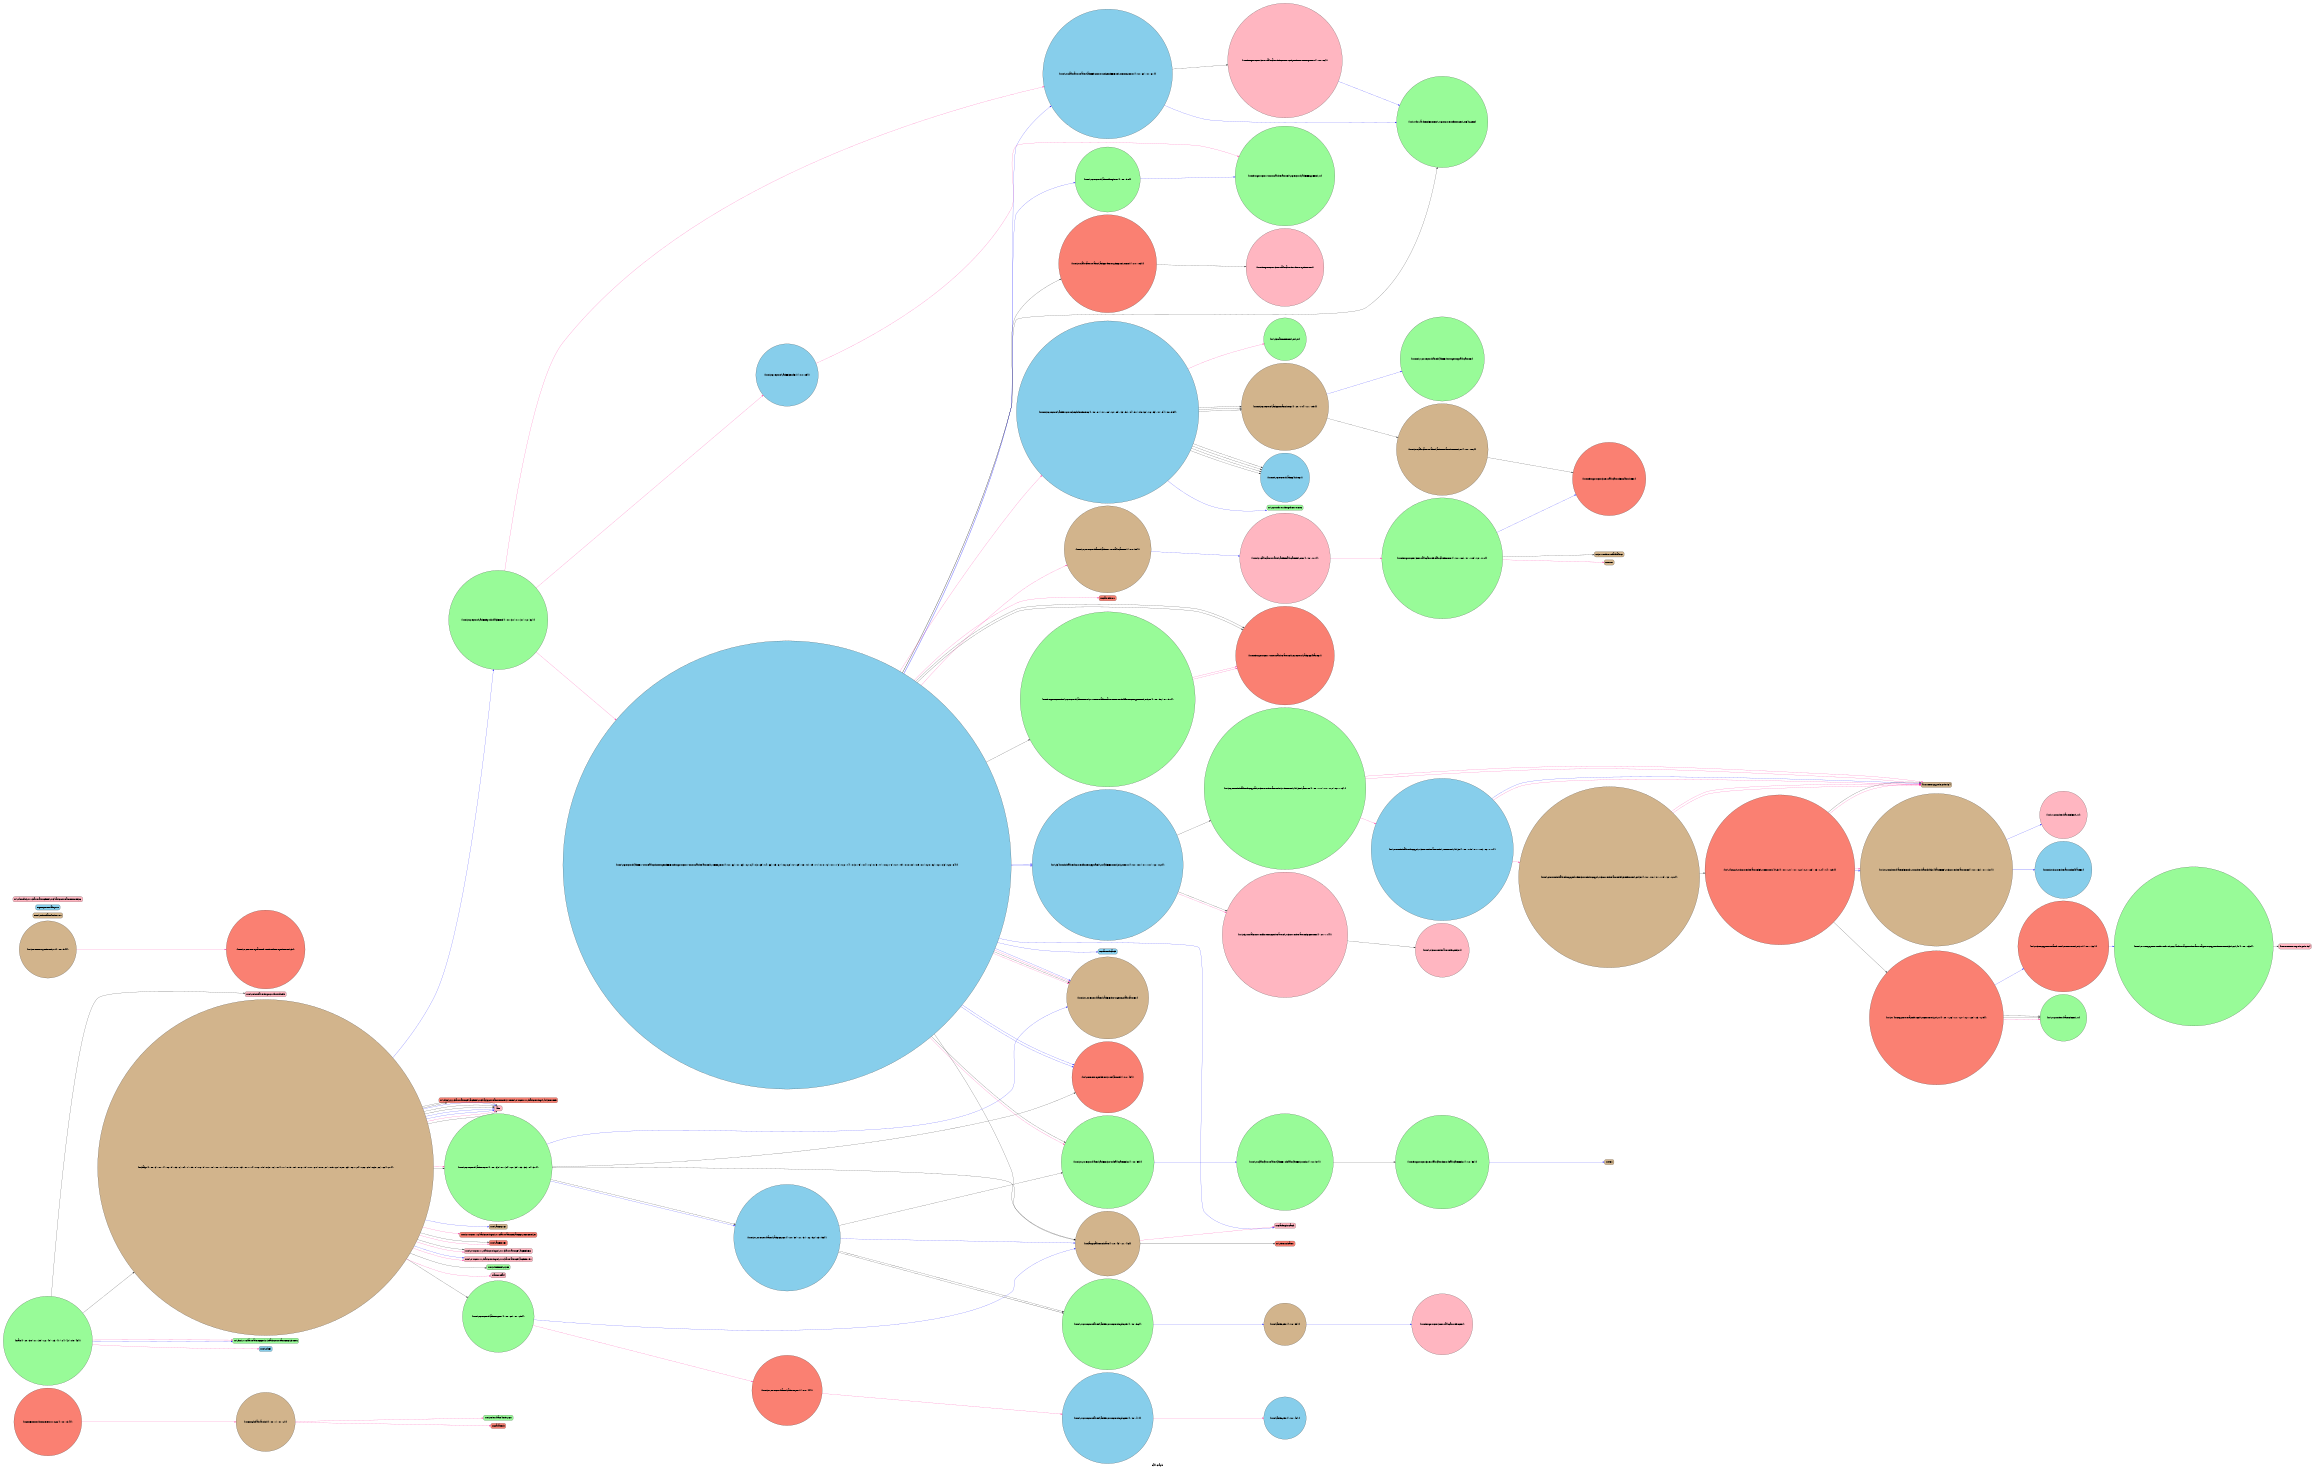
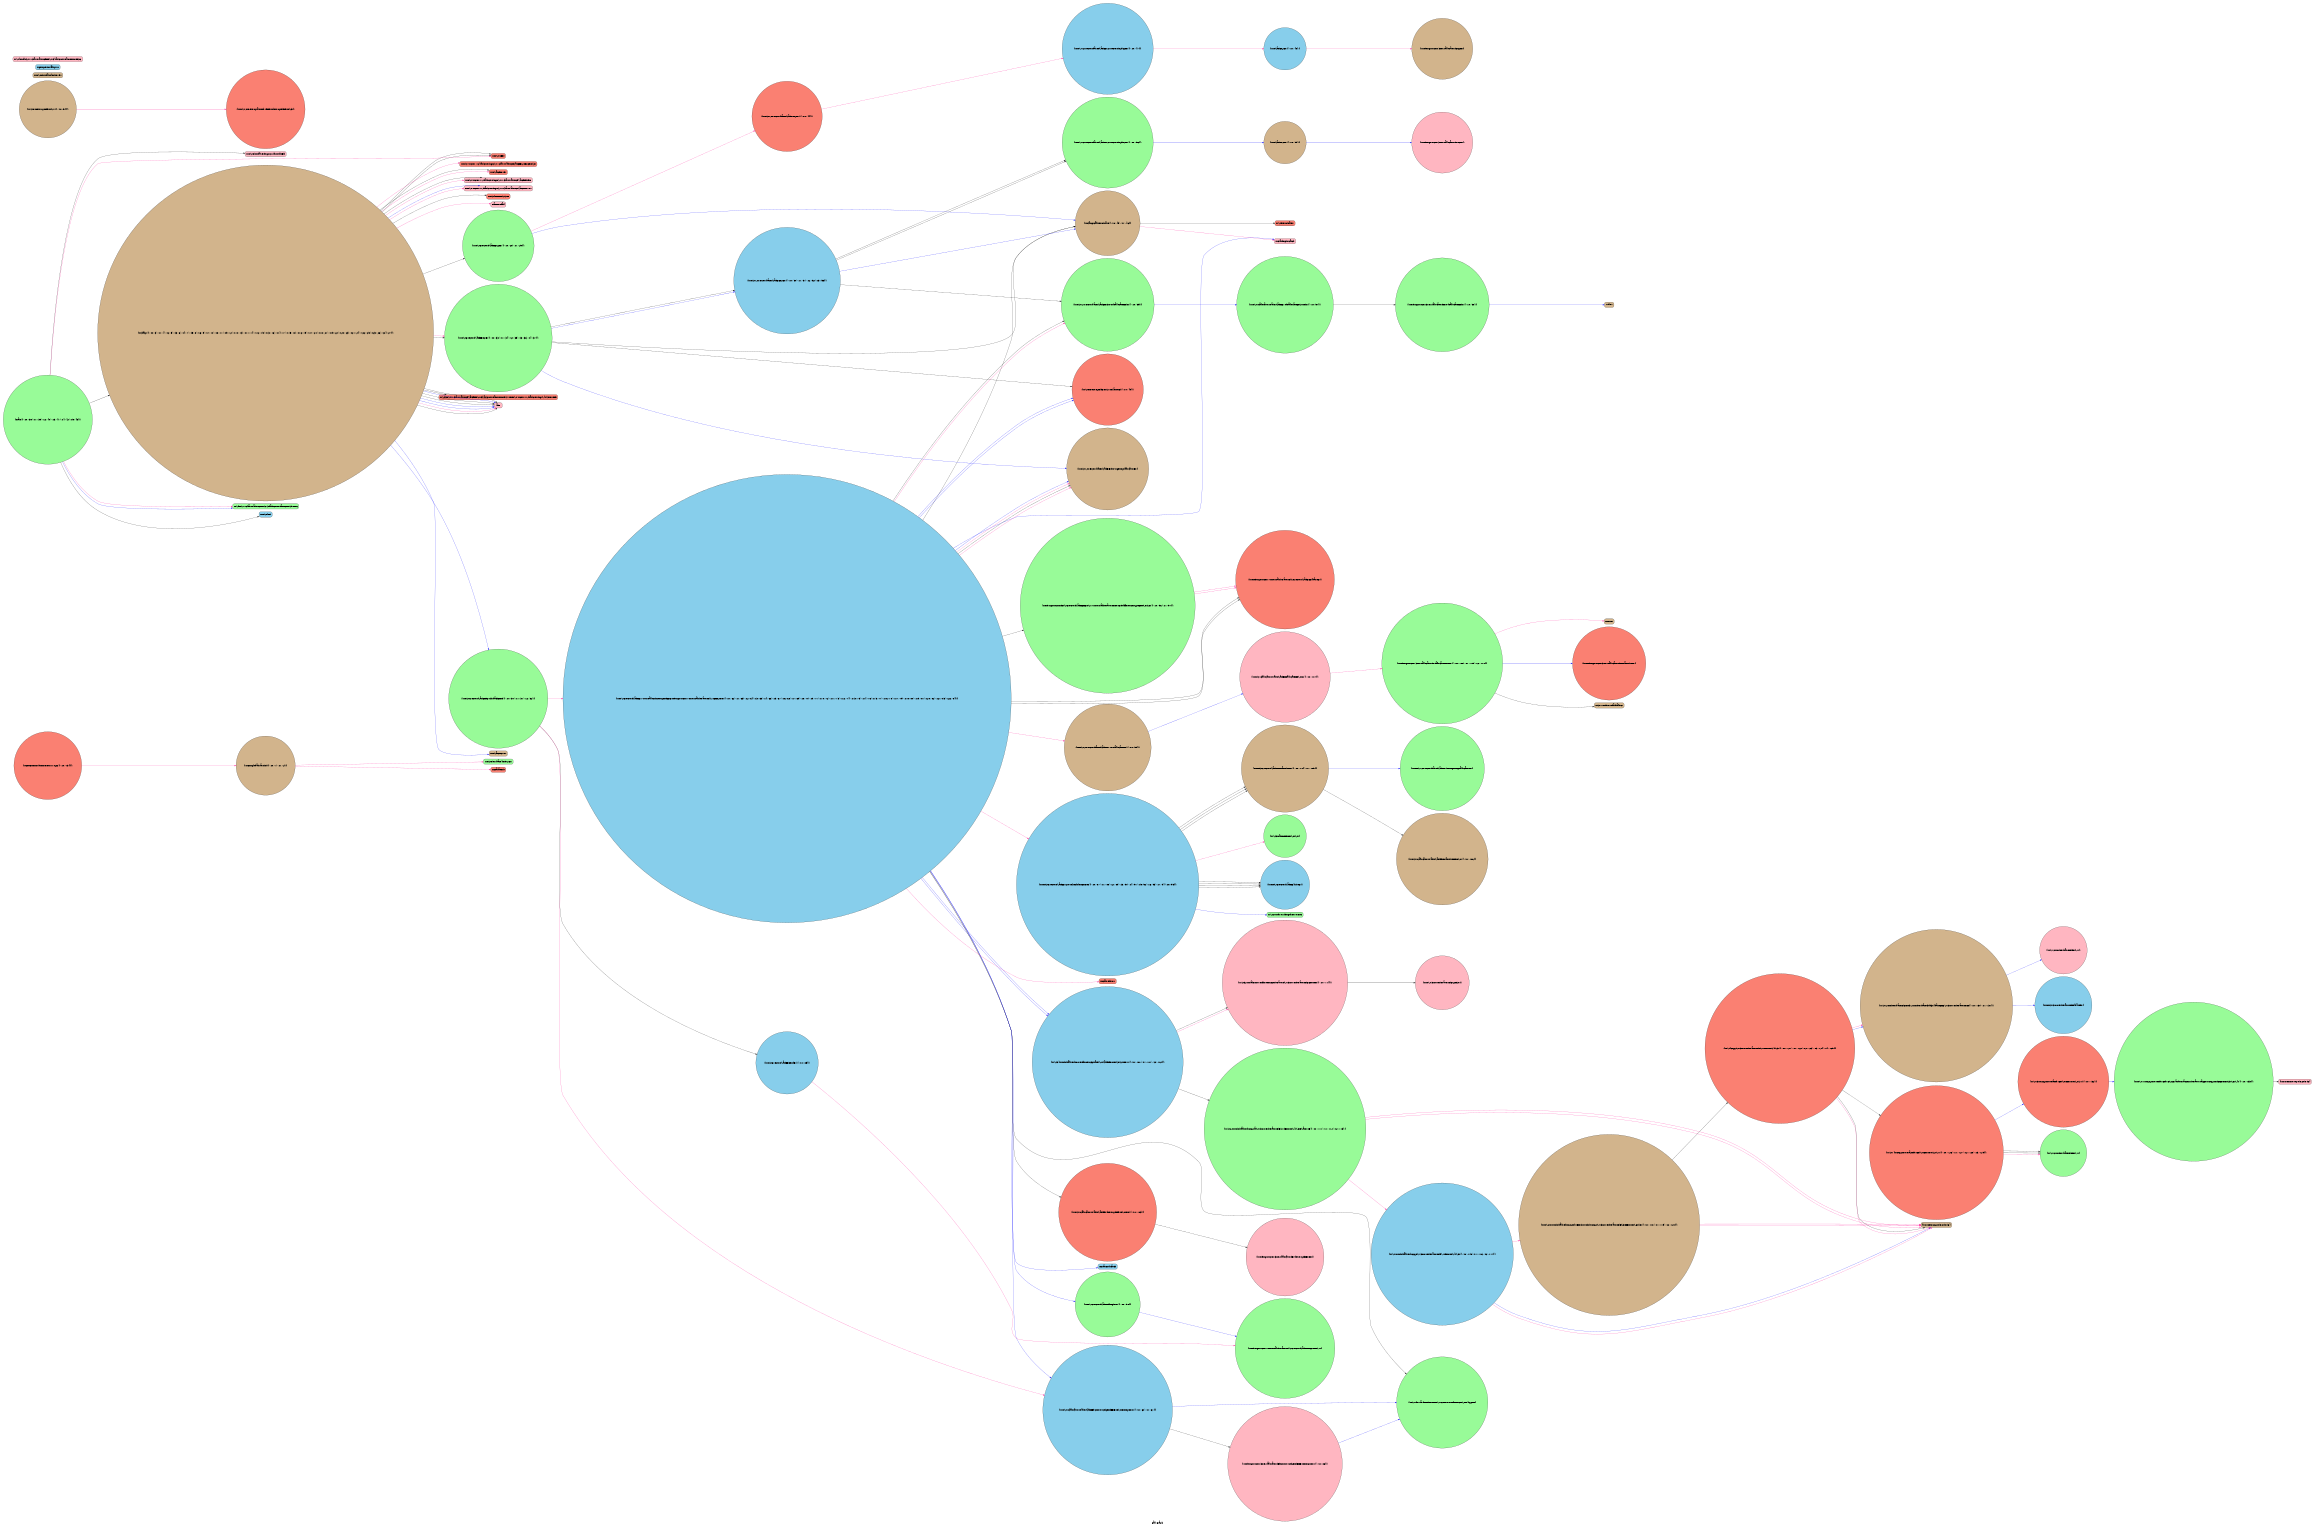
none -> (1442, 49)
none -> (498, 156)
(1529, 465) -> none
(649, 492) -> (572, 937)
(498, 1267) -> (498, 196)
(175, 1348) -> (146, 527)
